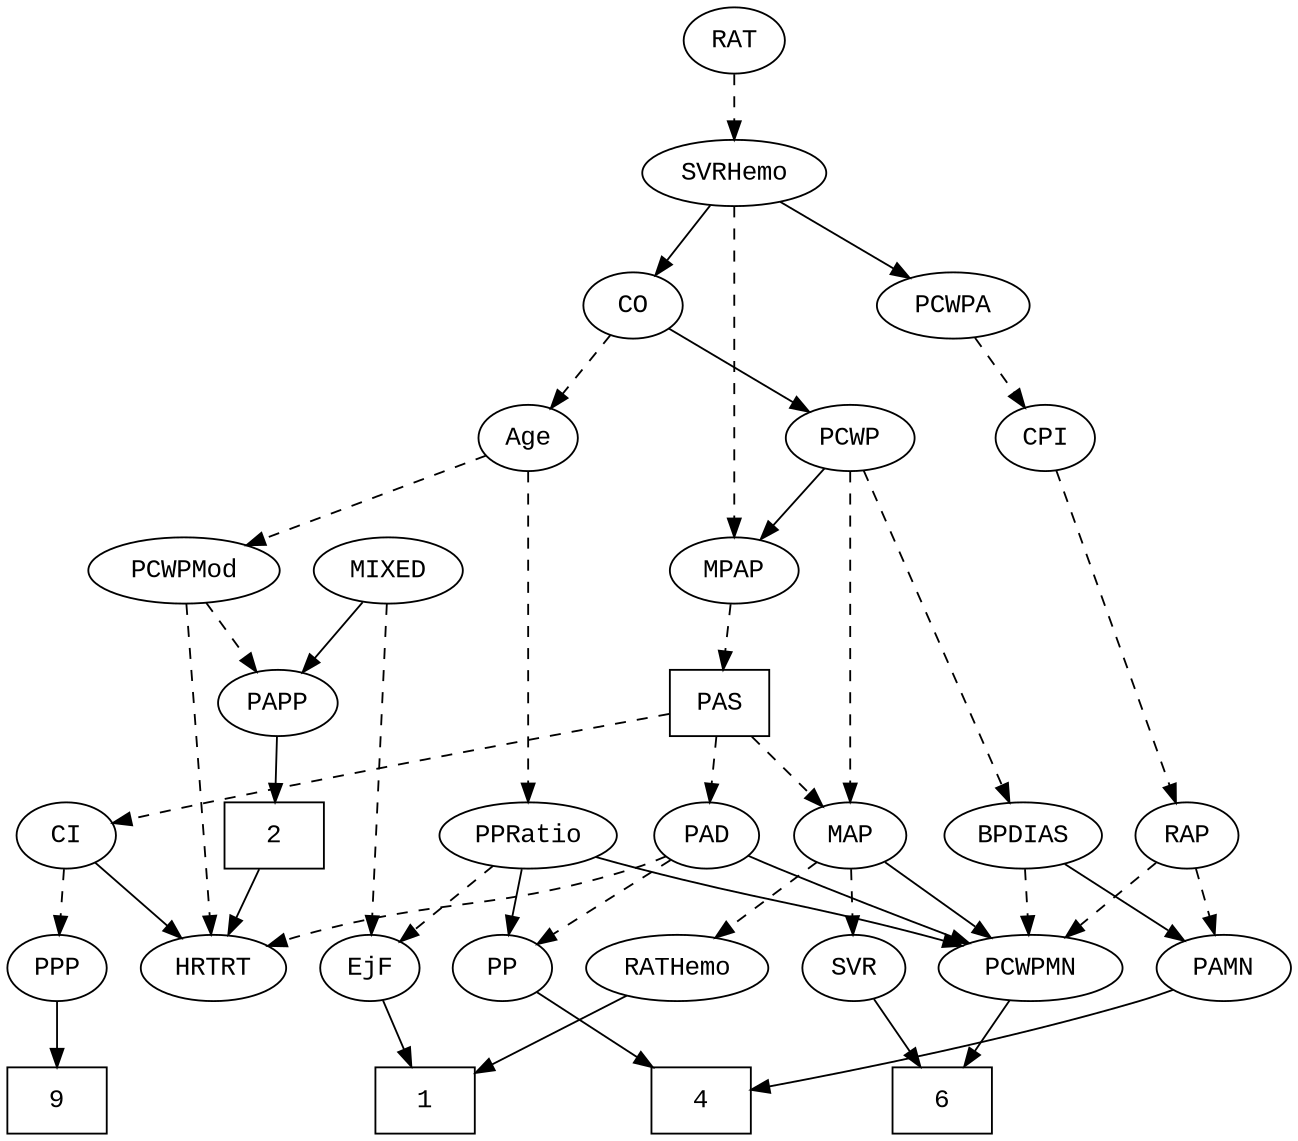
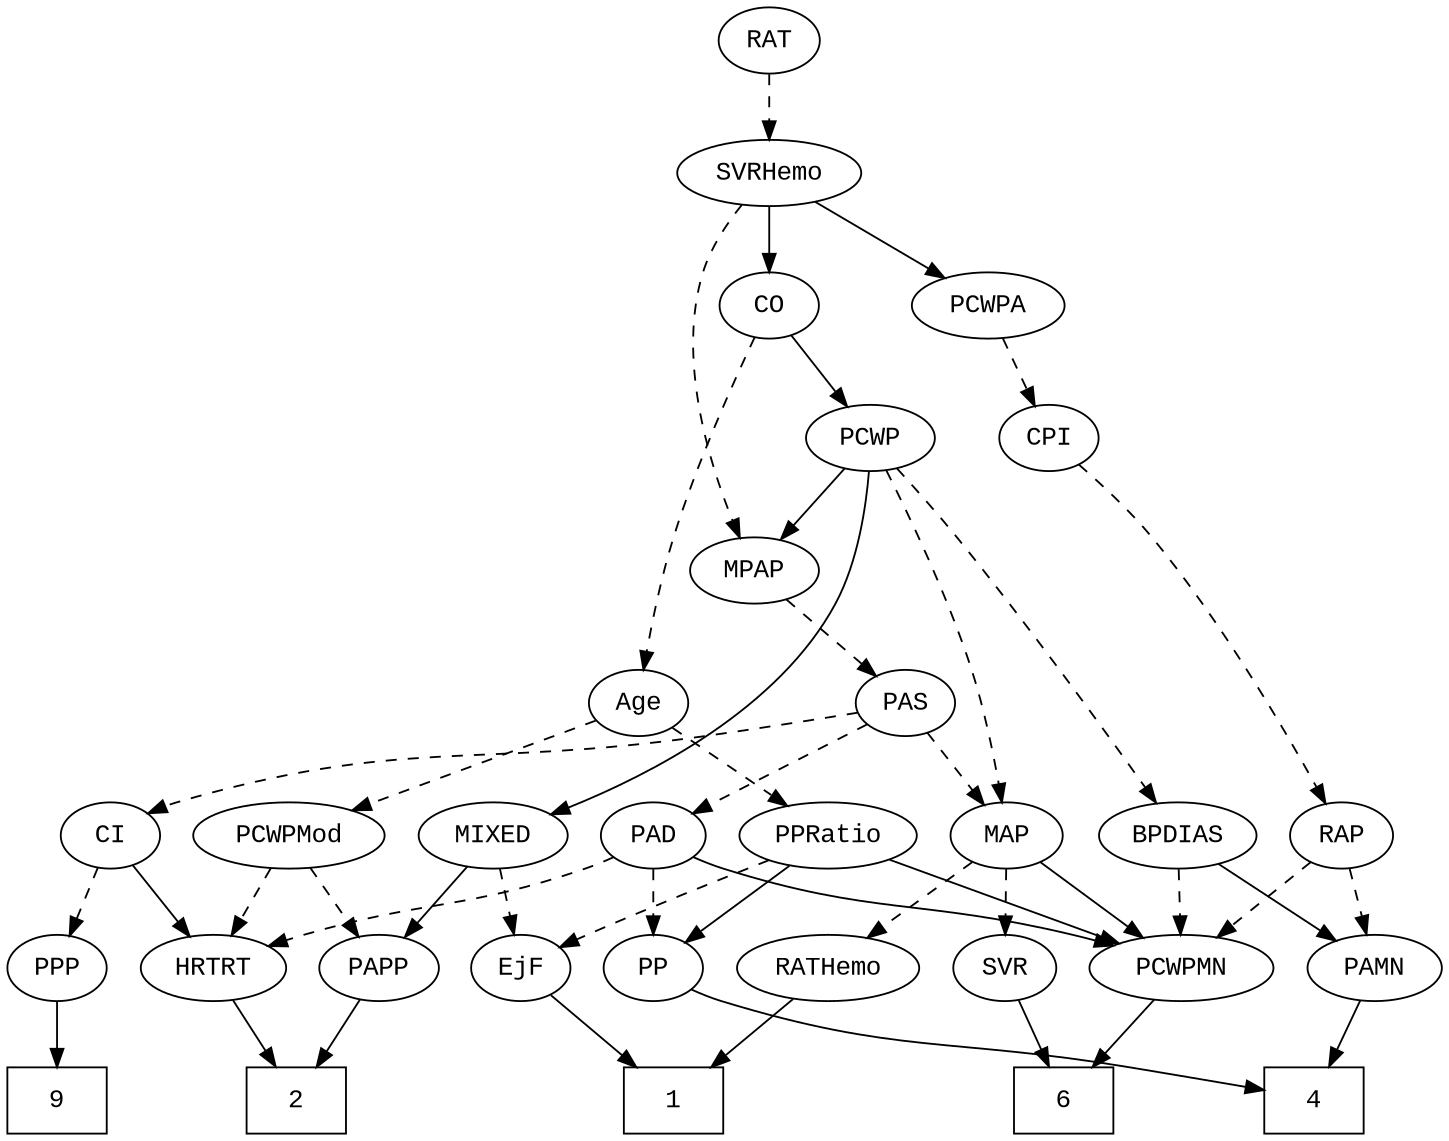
none -> (772, 684)
(720, 703) -> (905, 703)
(248, 893) -> (249, 1026)
